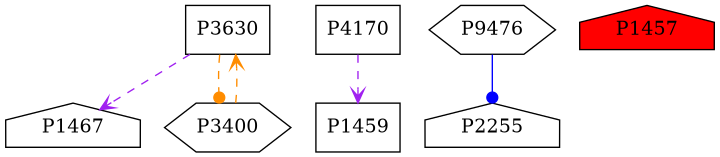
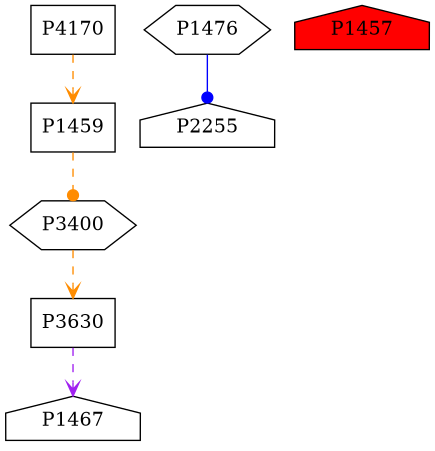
(492, 30) -> (207, 30)
(358, 72) -> (73, 72)
(219, 73) -> (73, 171)
